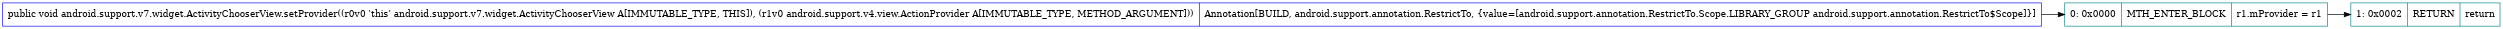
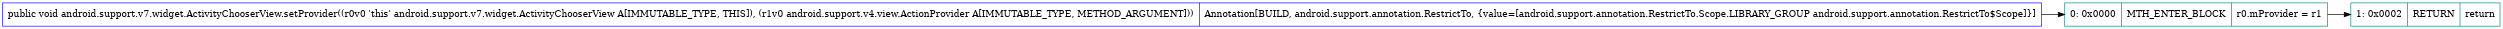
(2279, 14) -> (2279, 14)
